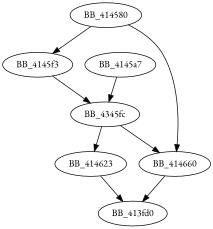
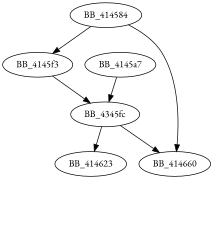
(106, 15) -> (106, 15)
(133, 214) -> none
